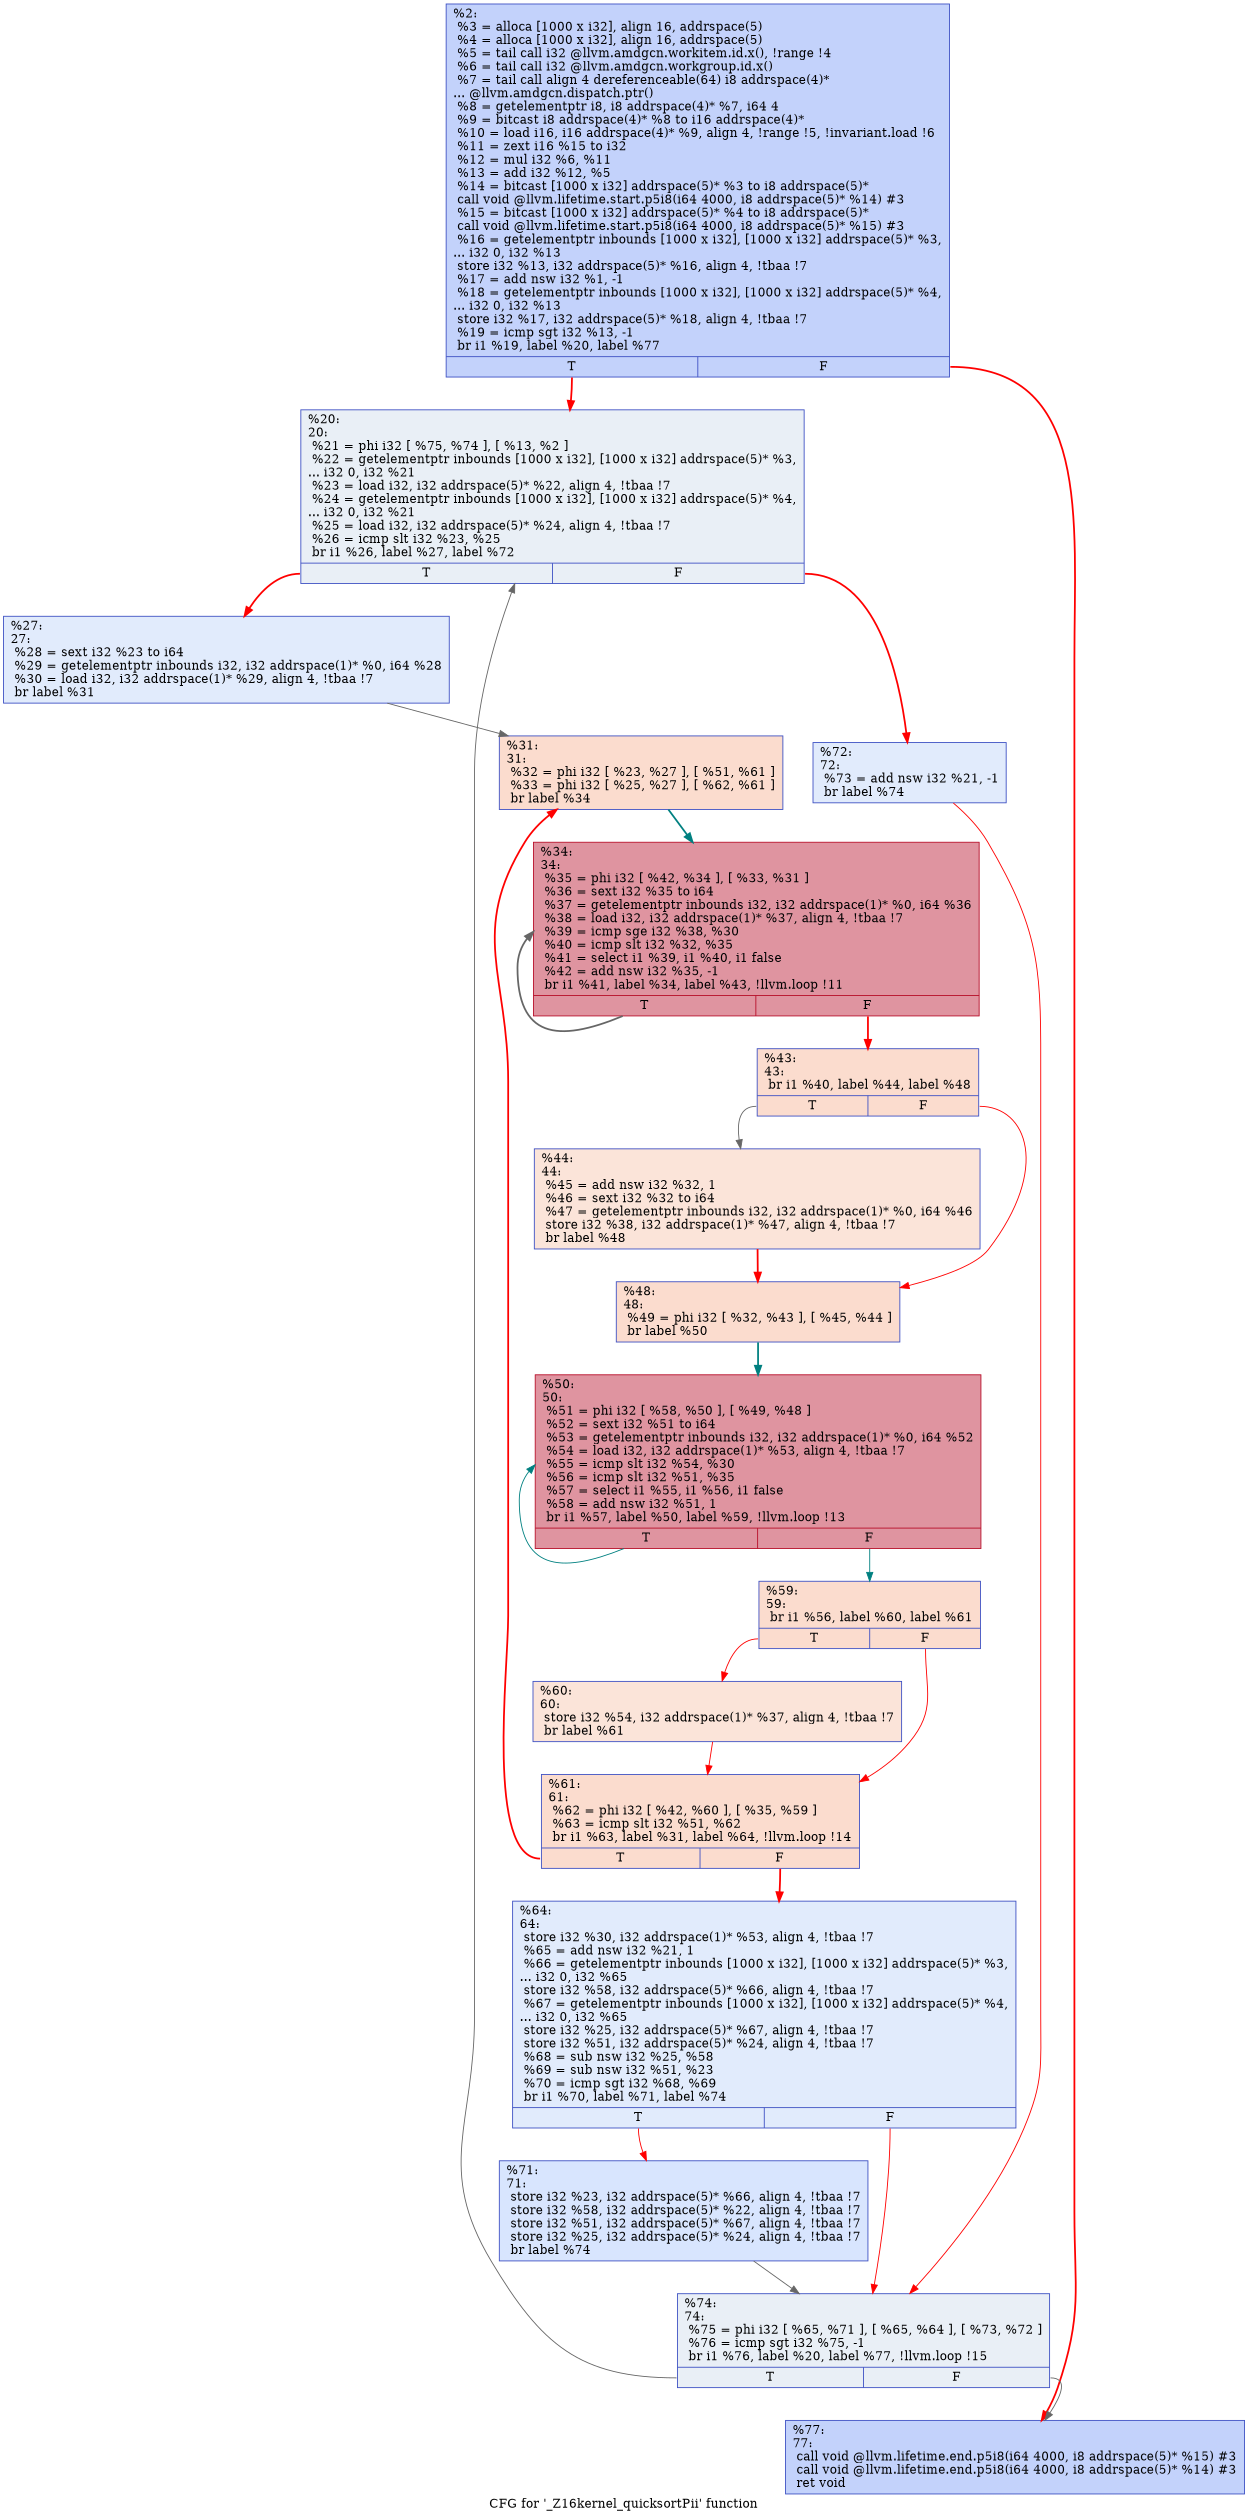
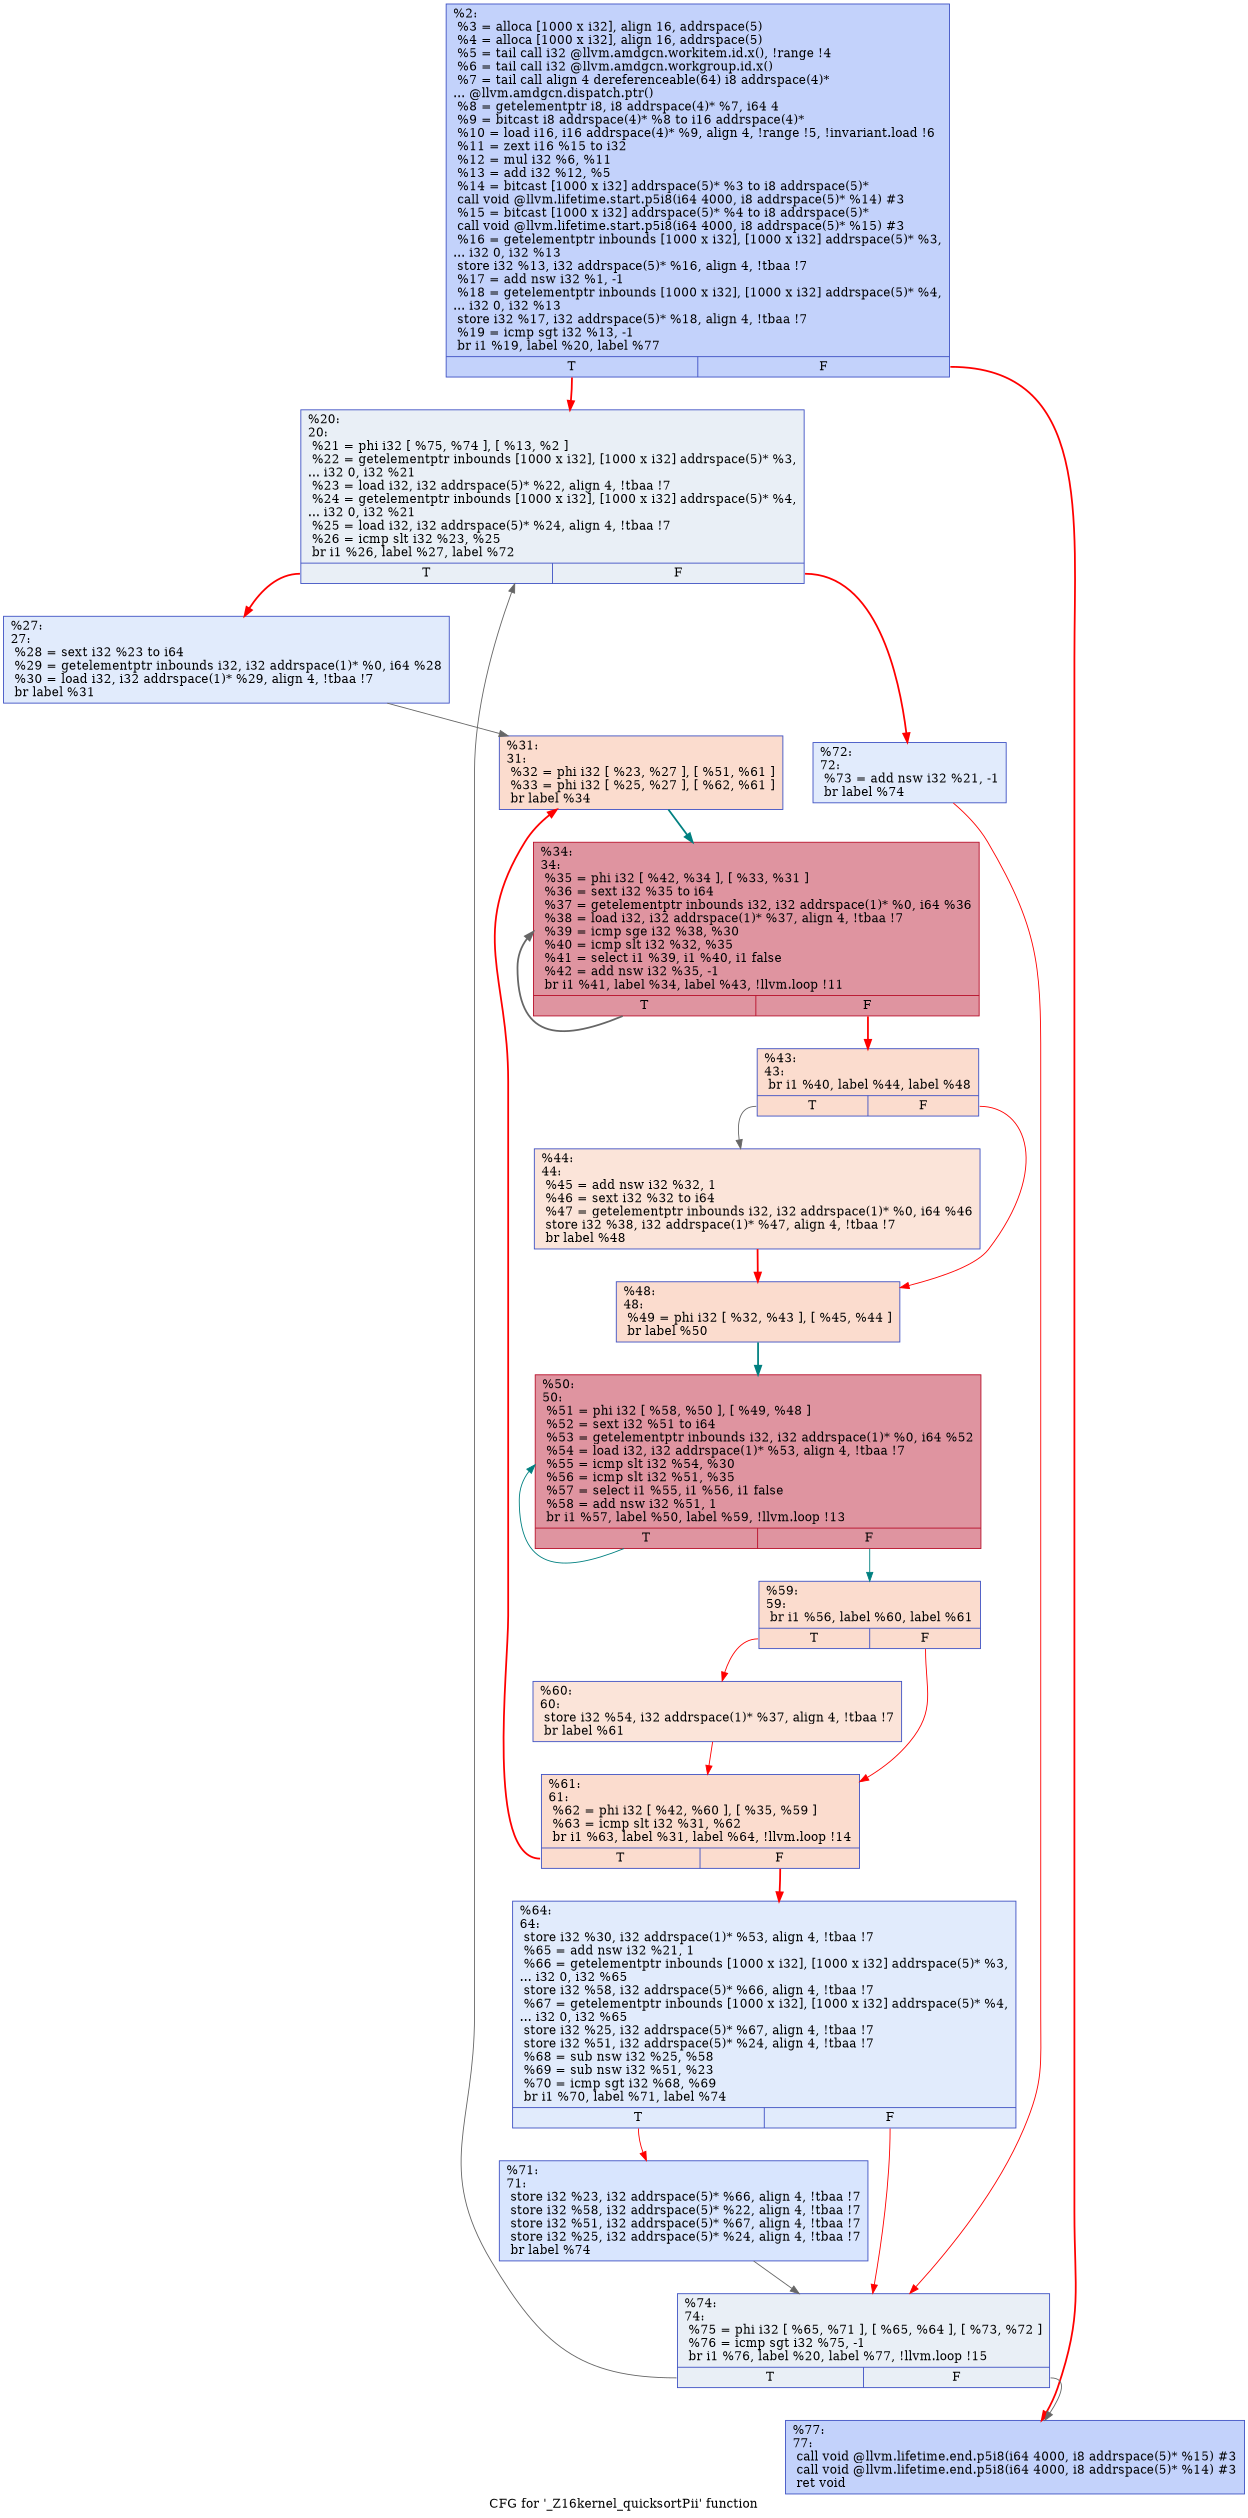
(645, 1824) -> (645, 1824)
